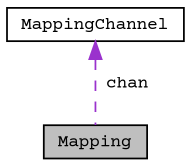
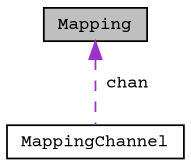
(95, 92) -> (95, 92)
